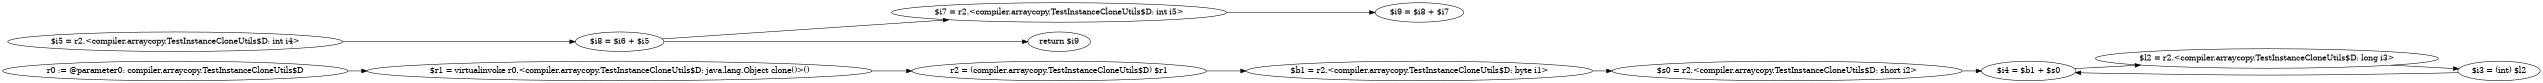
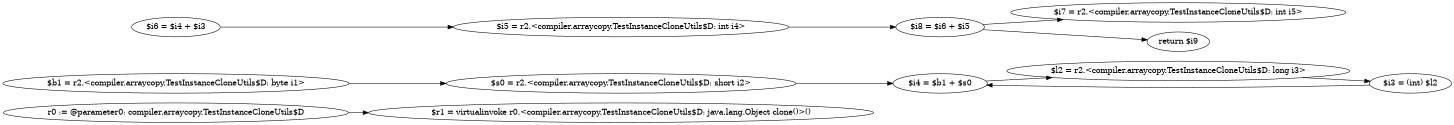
(1419, 12) -> none
none -> (176, 27)
(1059, 71) -> none
